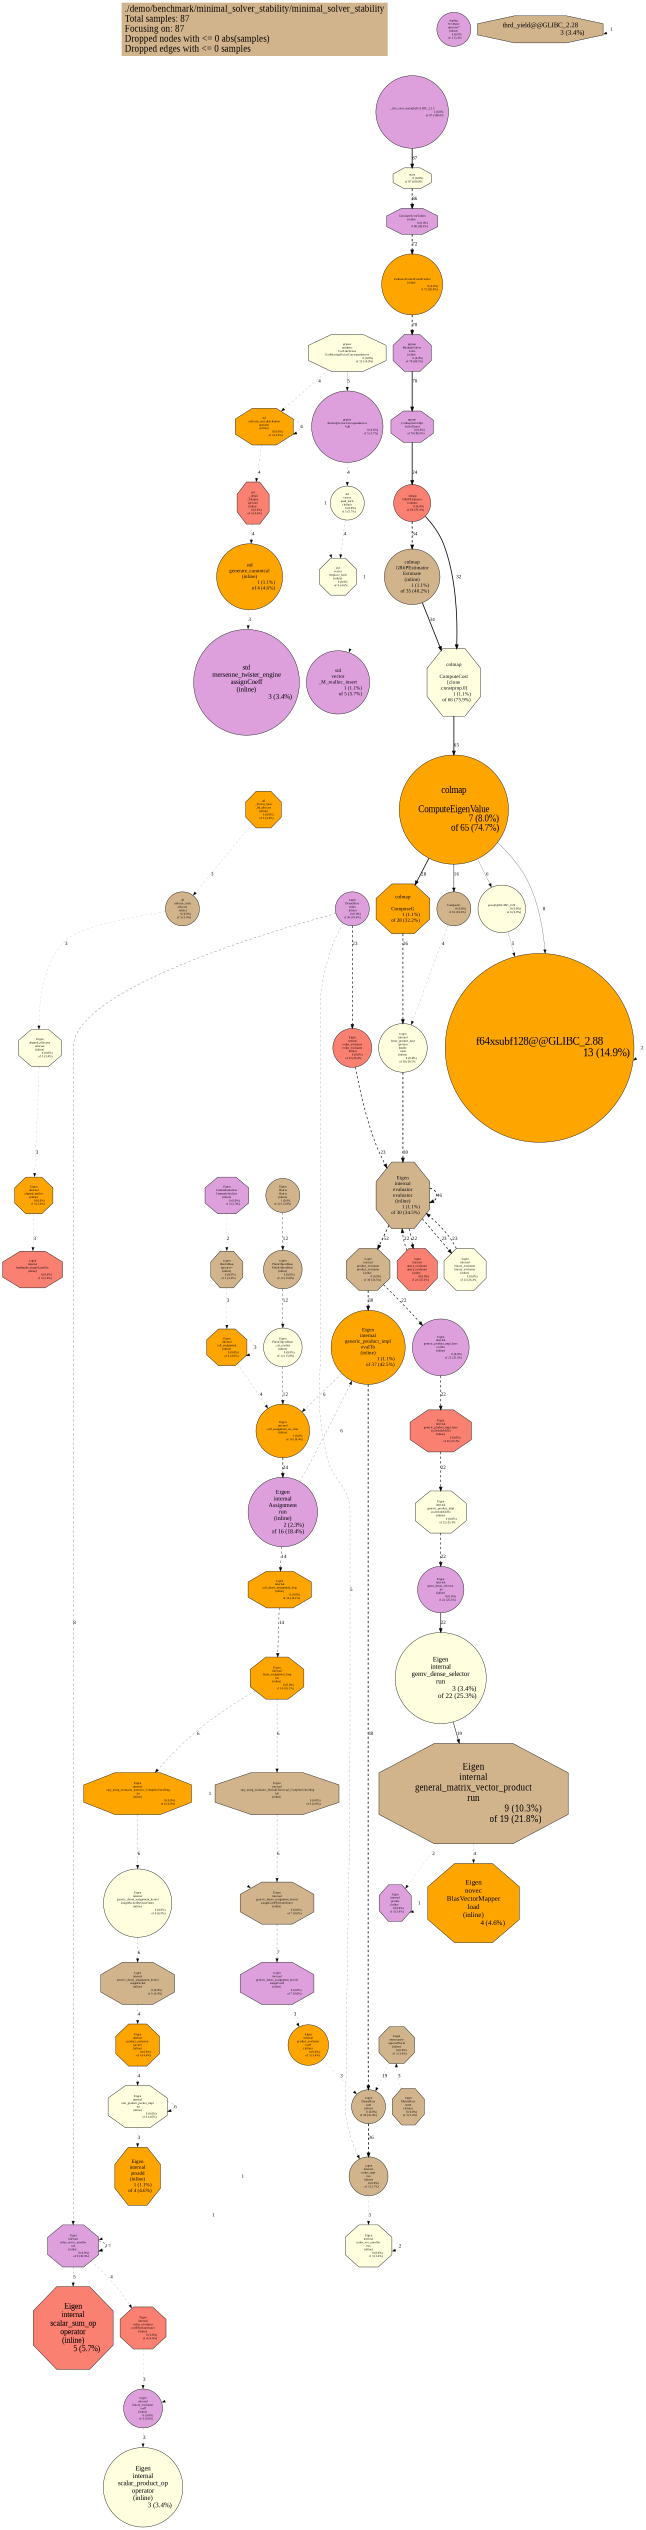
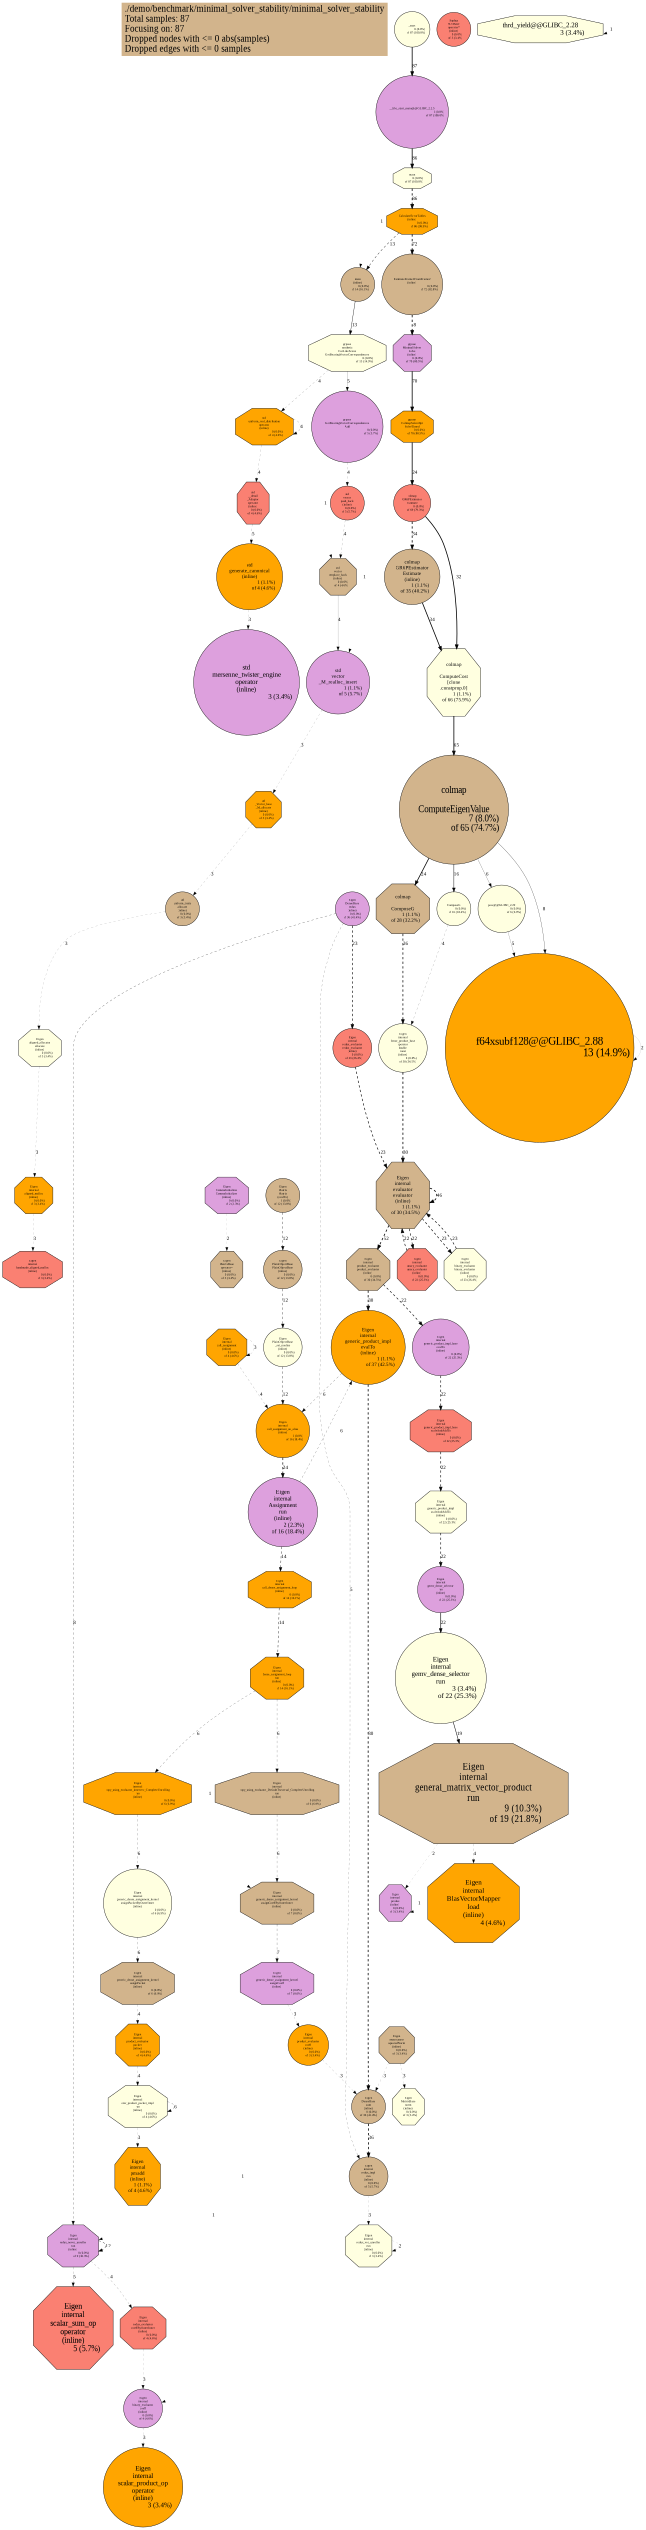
none -> (412, 29)
(454, 29) -> (454, 29)
(540, 29) -> (540, 29)
(415, 158) -> (415, 158)
(412, 221) -> (412, 221)
none -> (358, 284)
(412, 284) -> (412, 284)
(415, 325) -> (415, 325)
(347, 427) -> (347, 427)
(412, 427) -> (412, 427)
(347, 503) -> (347, 503)
(253, 534) -> (253, 534)
(338, 577) -> (338, 577)
none -> (338, 621)
(247, 682) -> (247, 682)
none -> (298, 750)
(454, 810) -> (454, 810)
(424, 874) -> (424, 874)
(403, 909) -> (403, 909)
(454, 909) -> (454, 909)
(283, 1195) -> (283, 1195)
(227, 1306) -> none
(474, 1903) -> (474, 1903)
(385, 2076) -> (385, 2076)
(398, 2078) -> (402, 2074)
(408, 2107) -> (408, 2107)
(143, 2487) -> (143, 2487)
